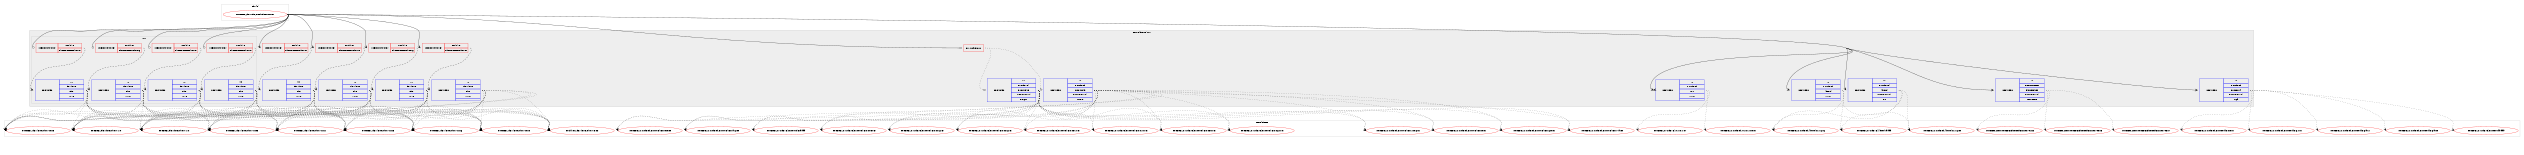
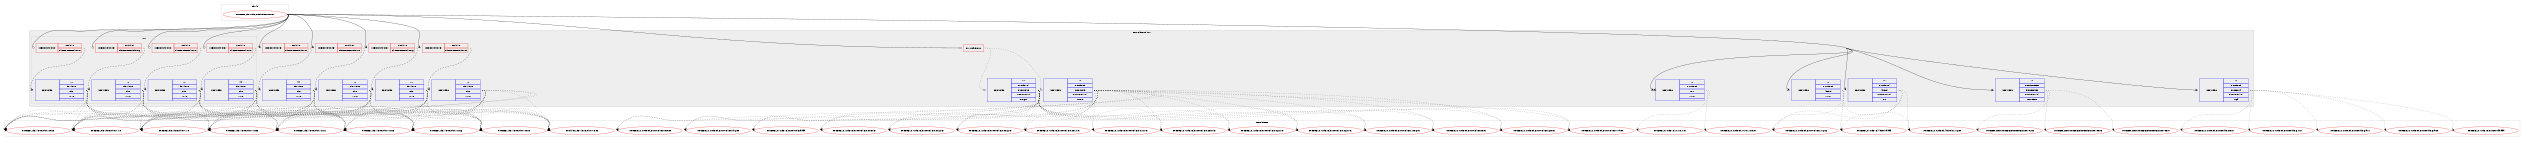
none -> (1330, 131)
(1806, 131) -> (1806, 131)
